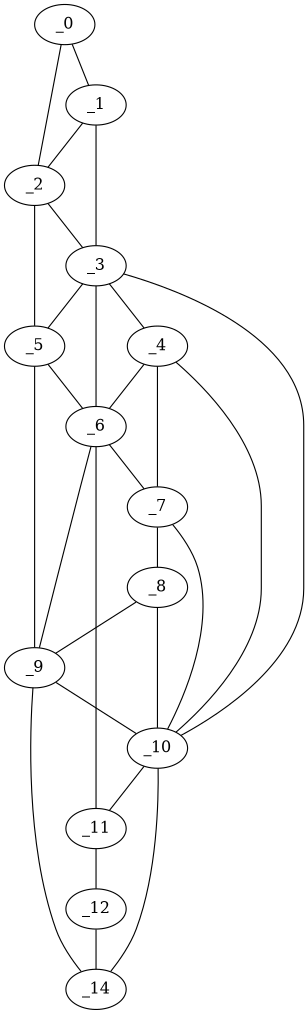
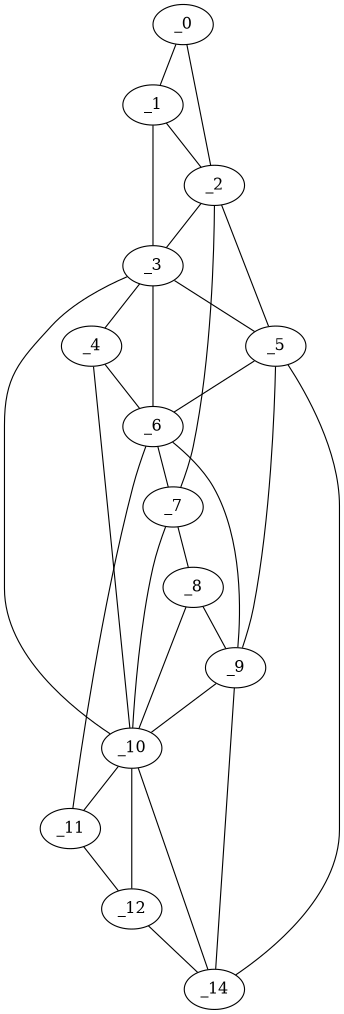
(157, 427) -> (207, 348)
none -> (339, 684)
none -> (132, 829)
